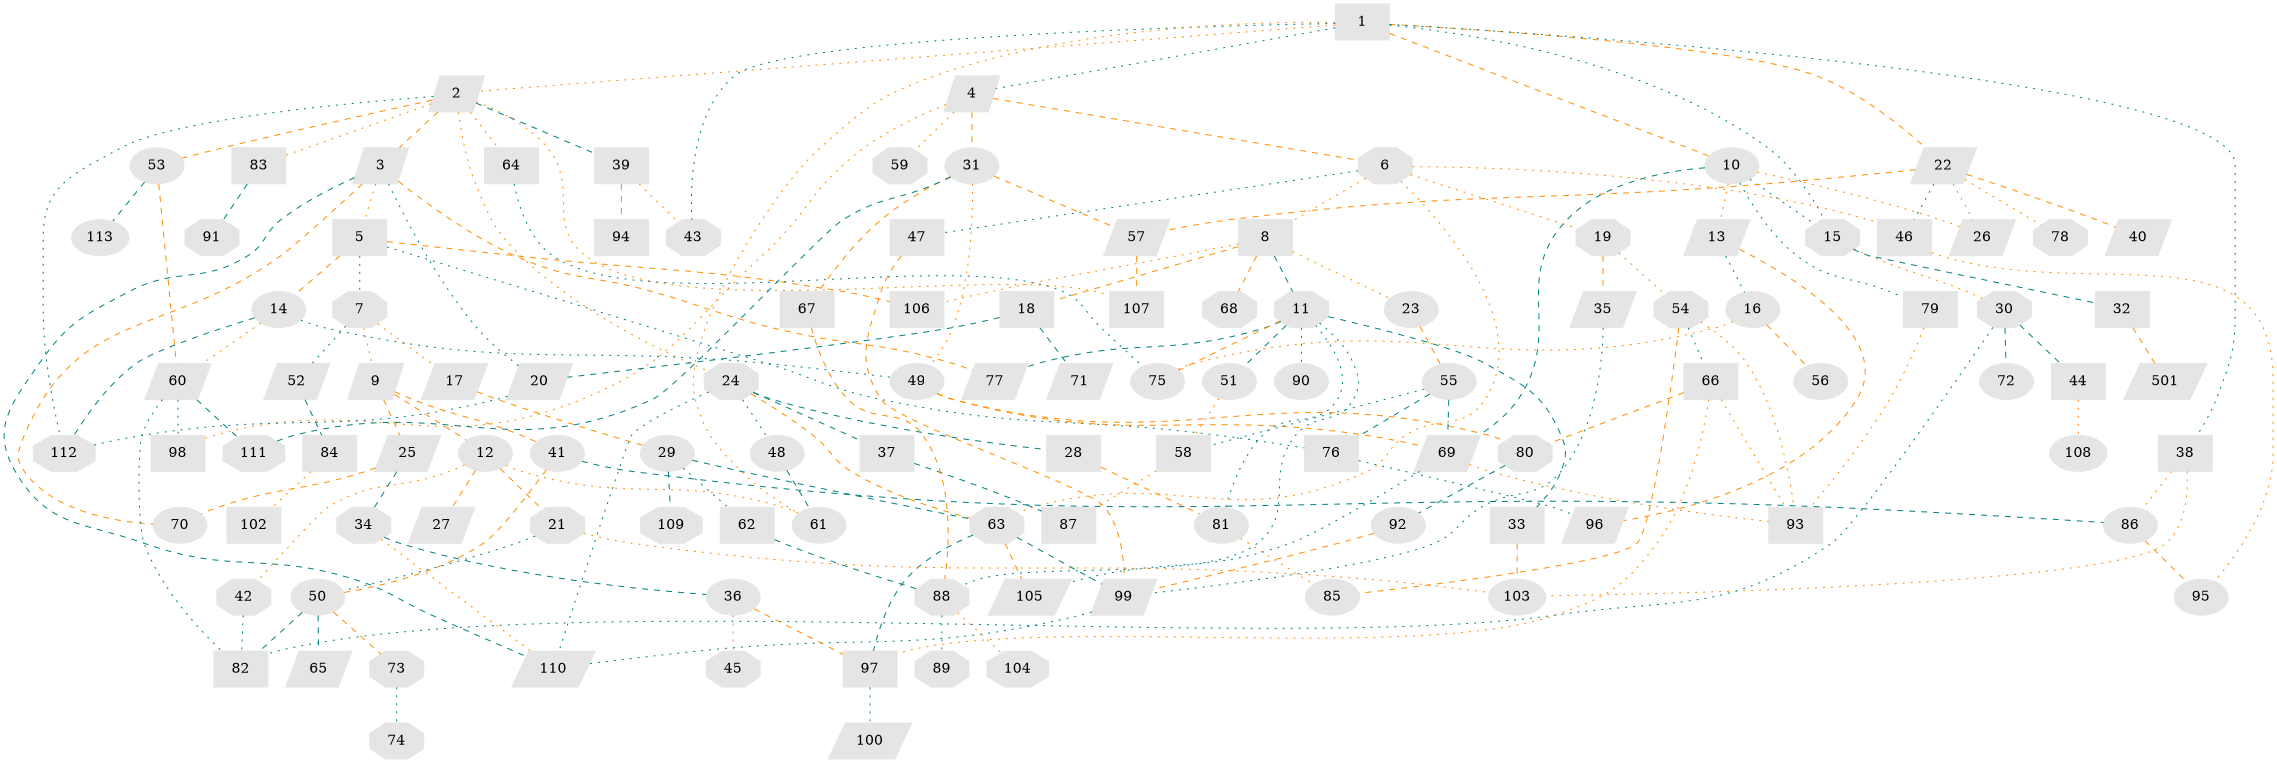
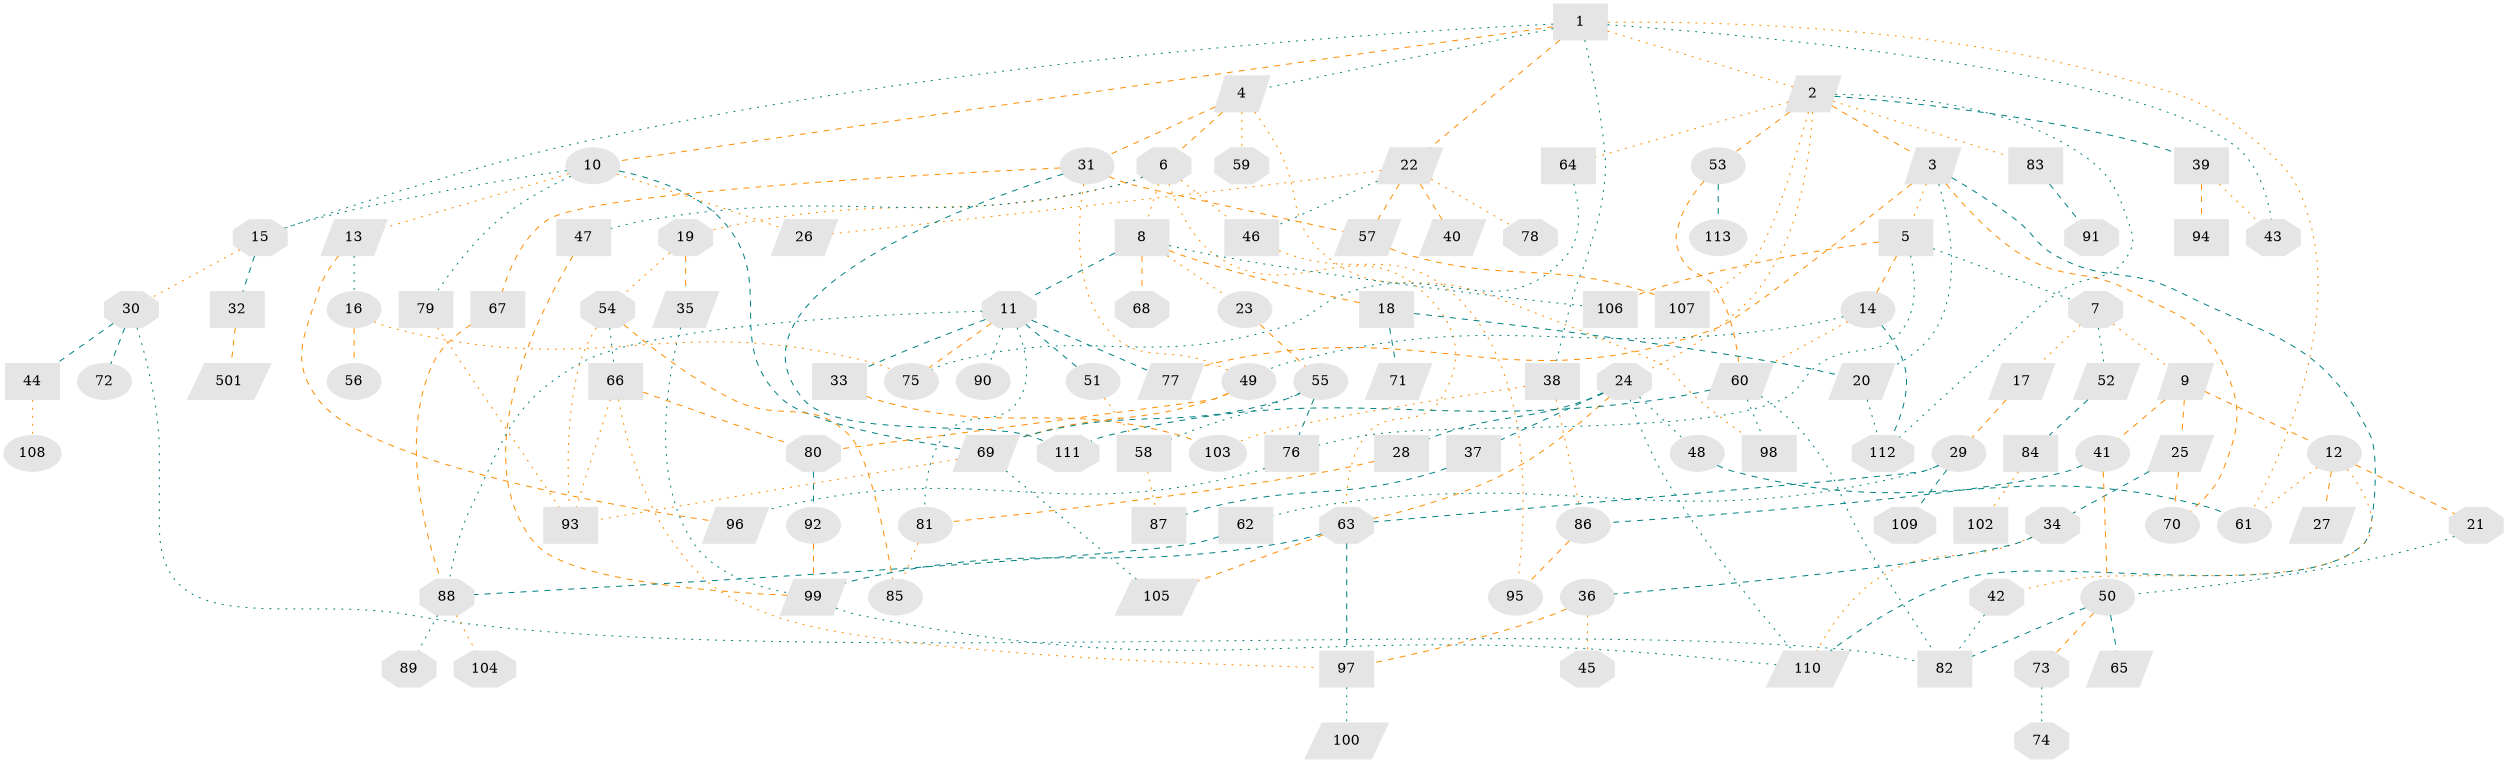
(1091, 272) -> (1344, 276)
(991, 568) -> none
